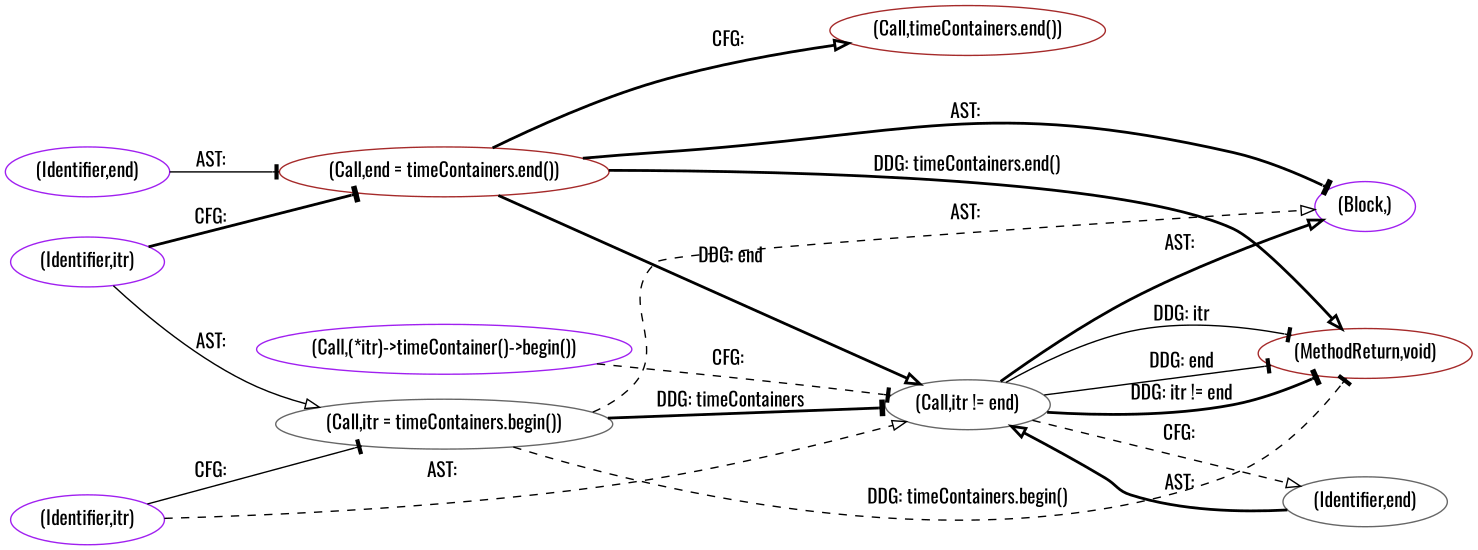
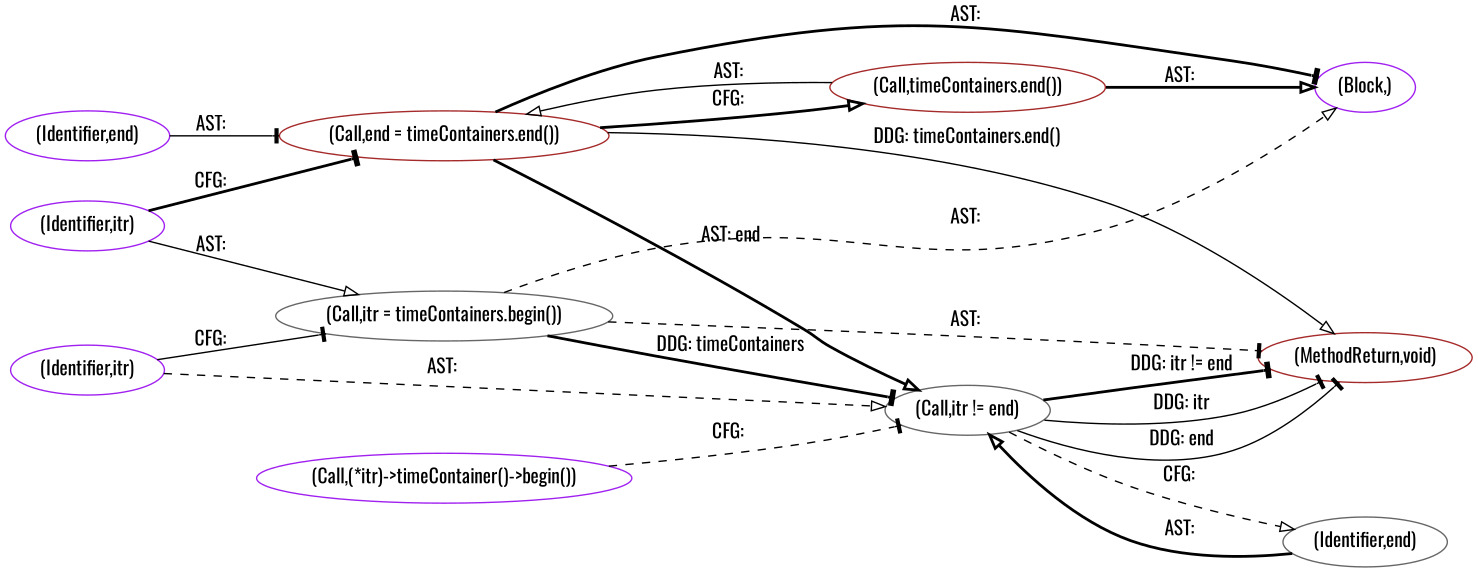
none -> (685, 87)
(990, 184) -> (983, 170)
(731, 257) -> (731, 236)
(1148, 290) -> (1203, 87)
(968, 498) -> (968, 321)
